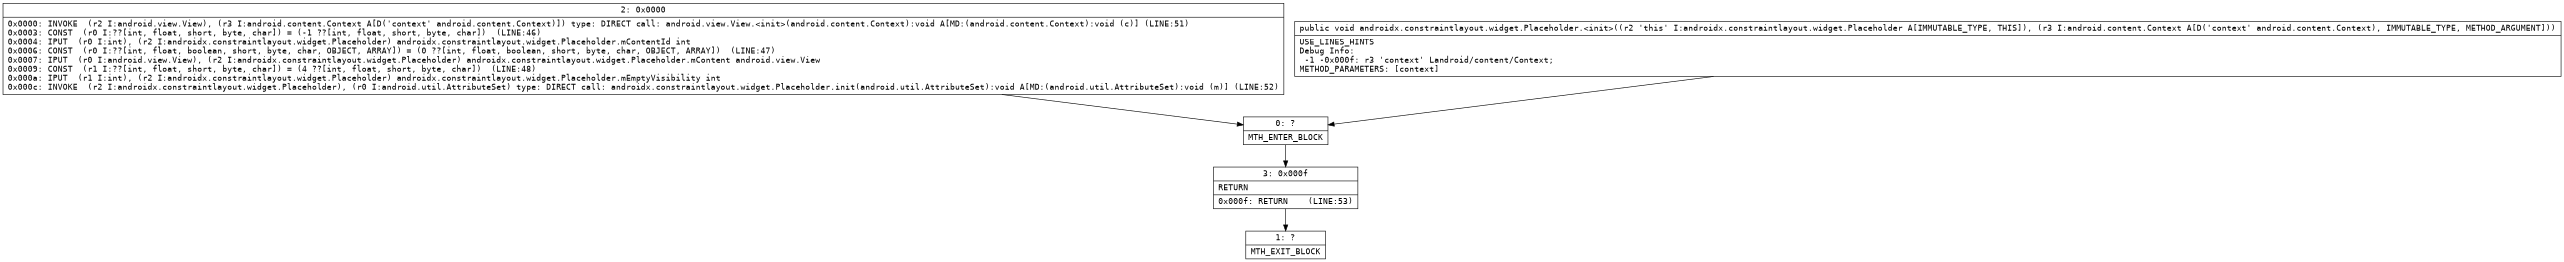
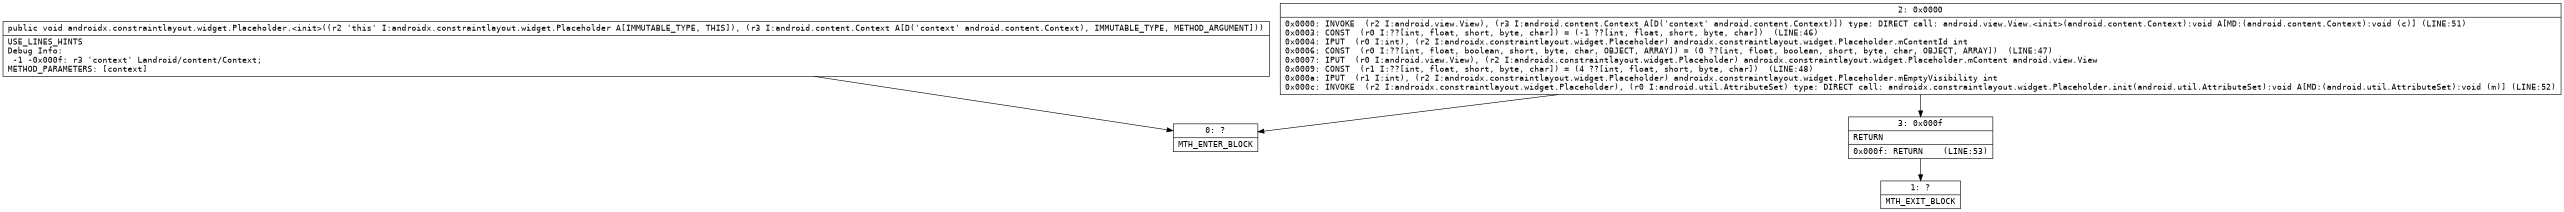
(1286, 153) -> (1921, 103)
